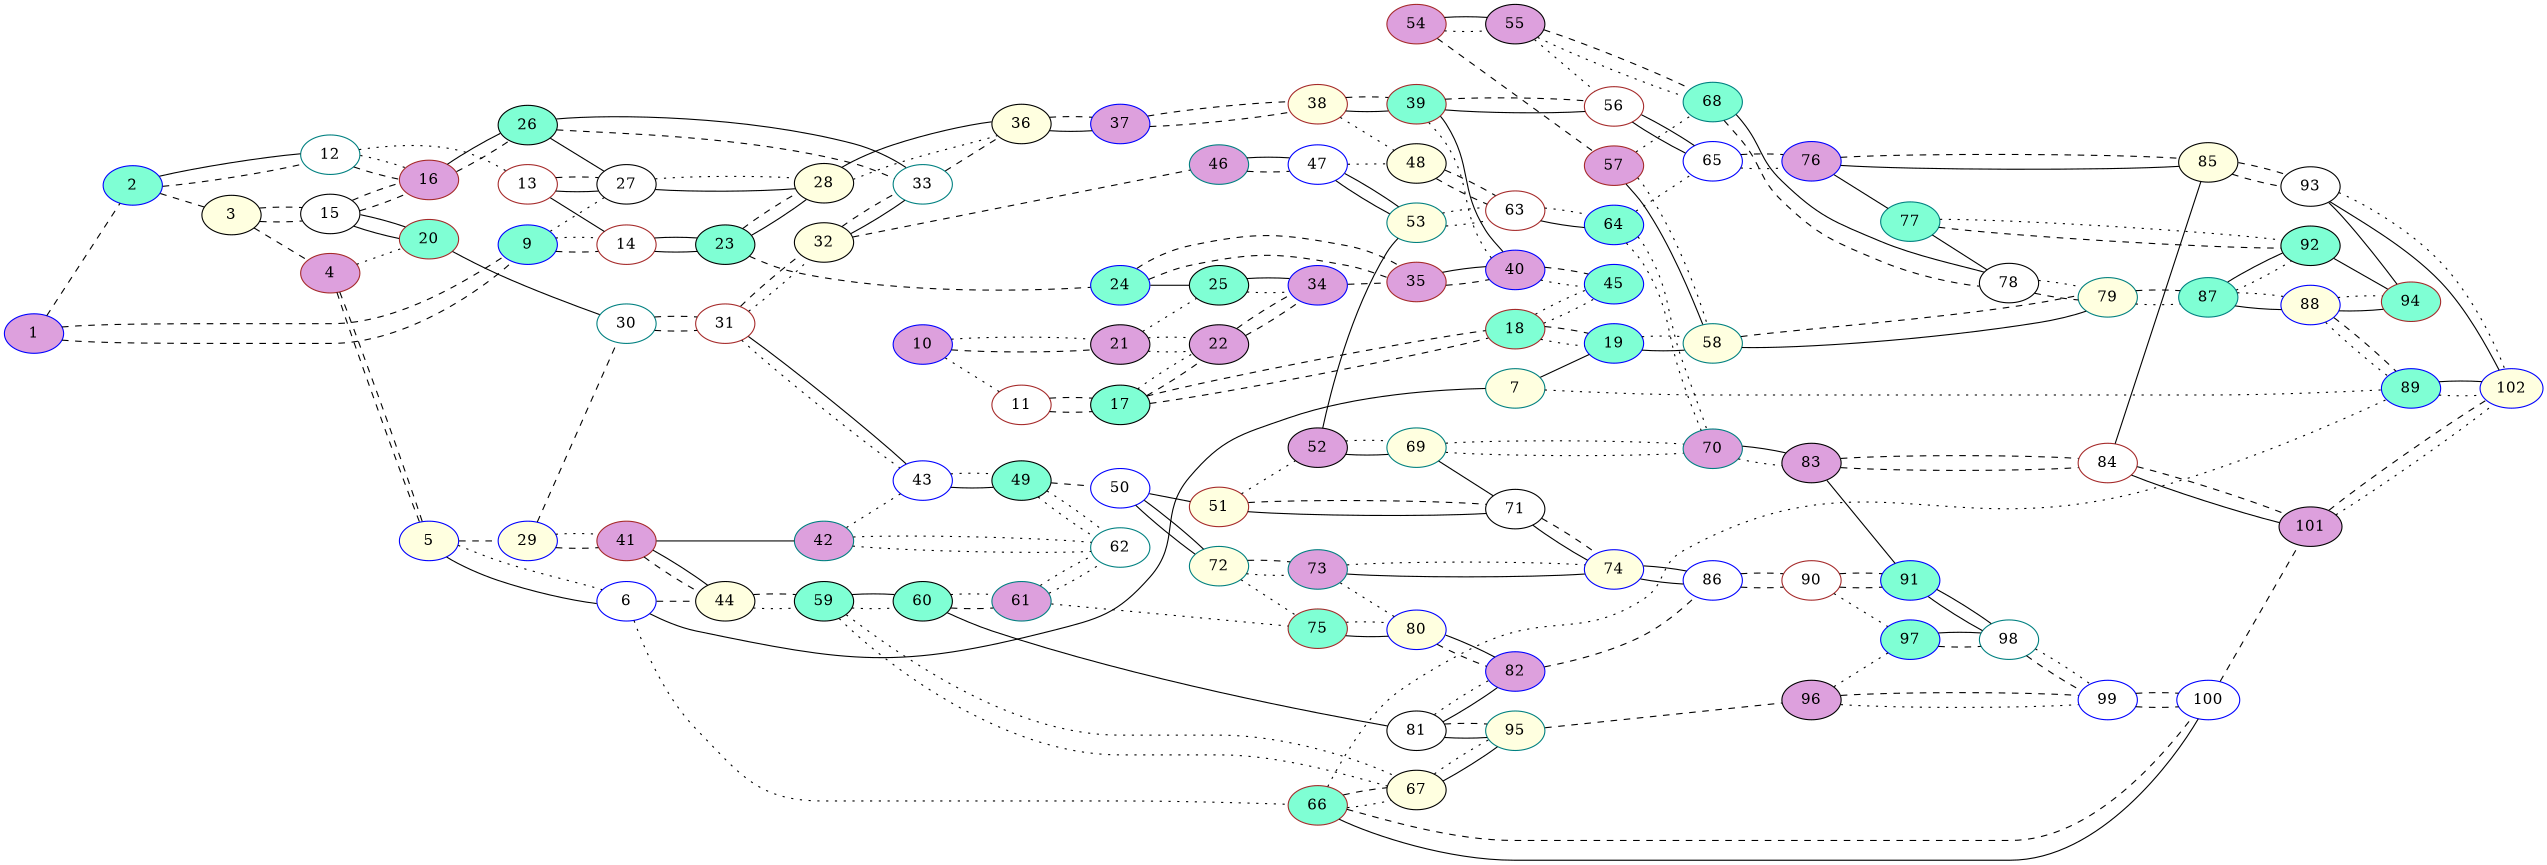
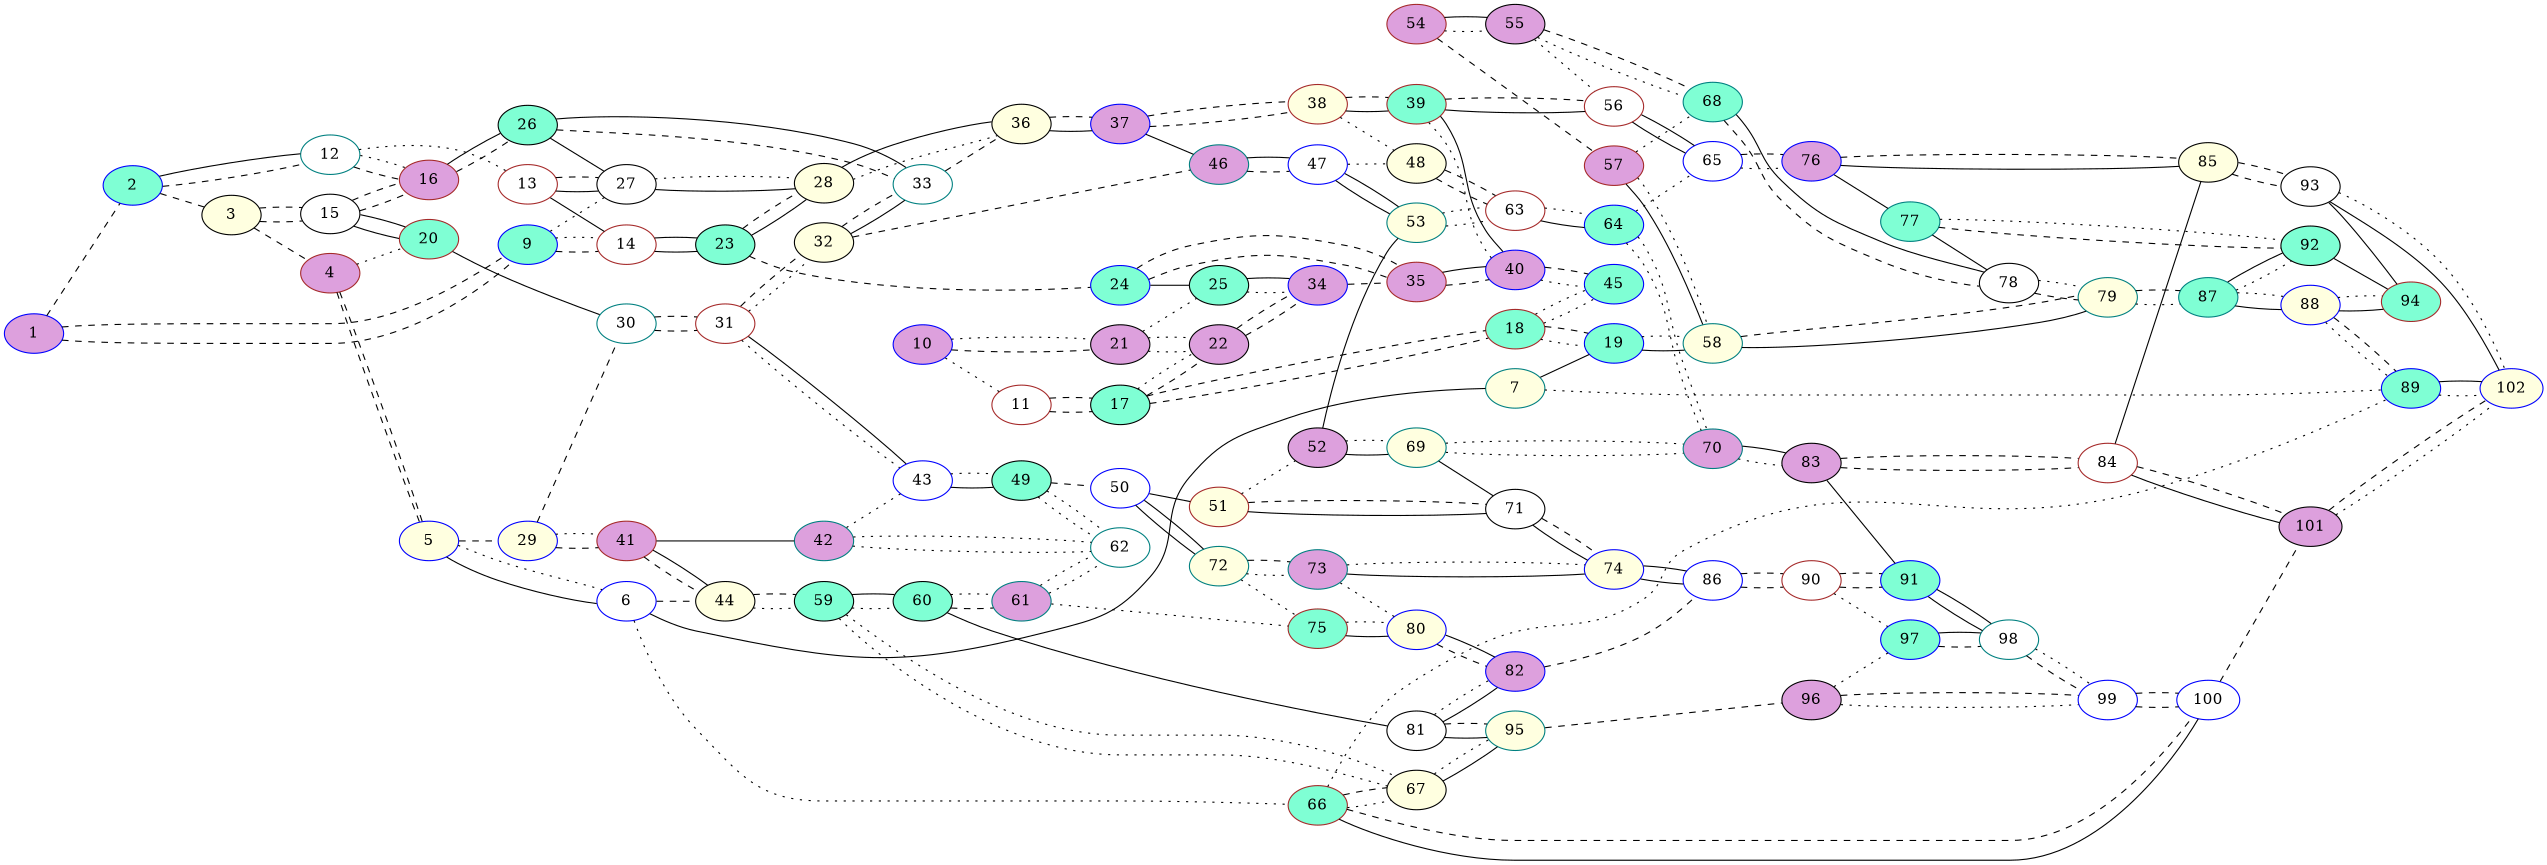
none -> (1170, 144)
